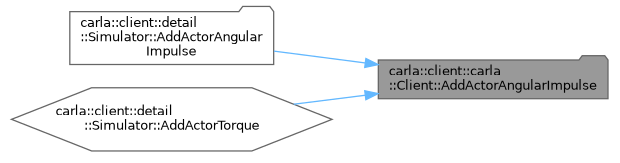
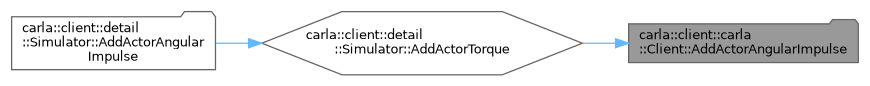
(320, 57) -> (232, 43)
